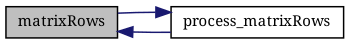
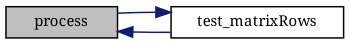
(62, 22) -> (62, 22)
(257, 22) -> (257, 22)
